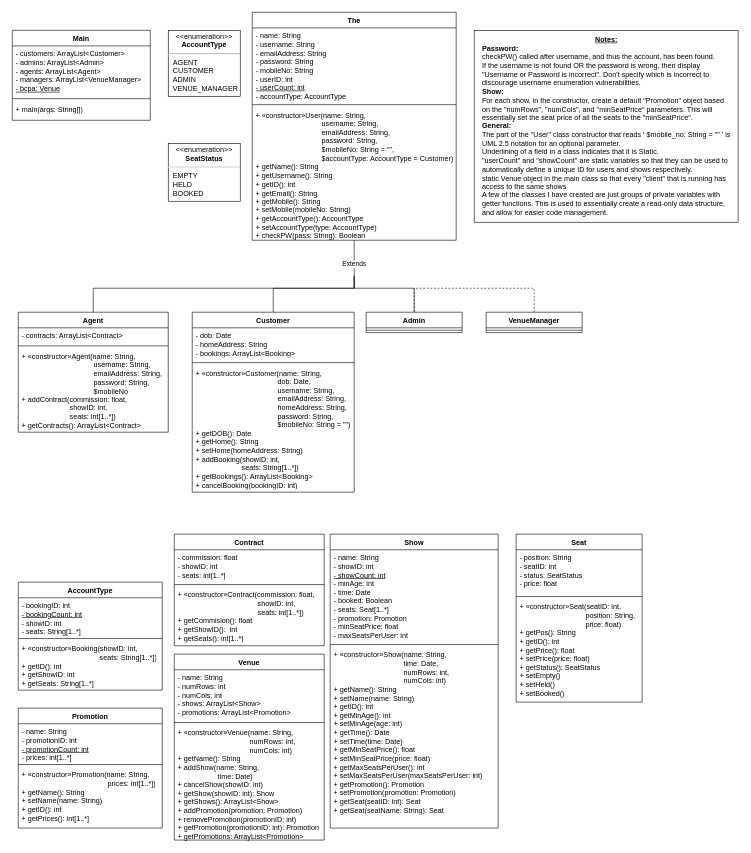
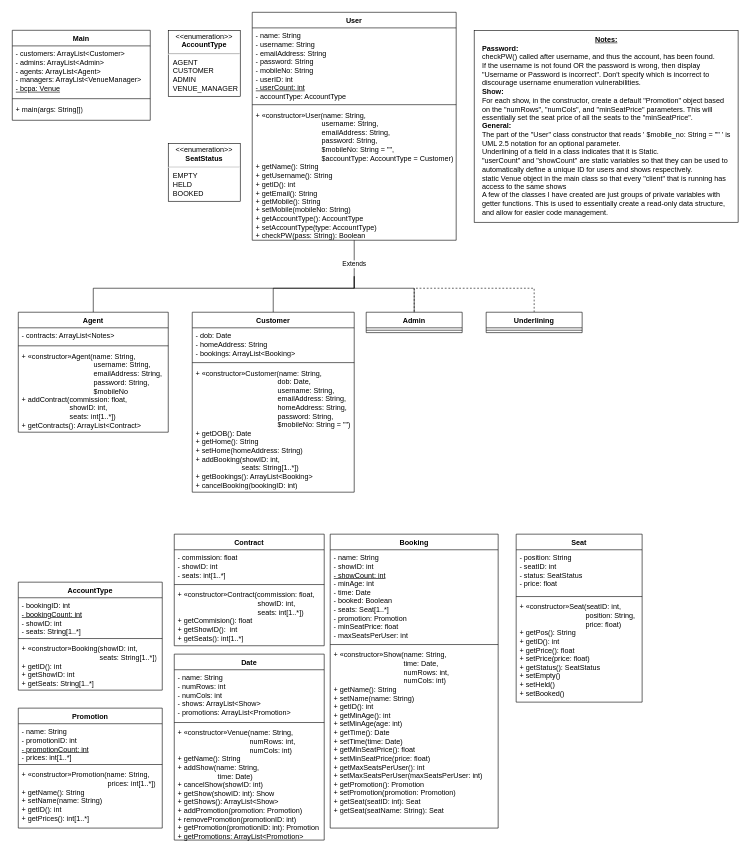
(354, 21) -> (354, 21)
(534, 321) -> (534, 321)
(83, 336) -> (77, 336)
(414, 543) -> (414, 543)
(249, 663) -> (249, 663)
